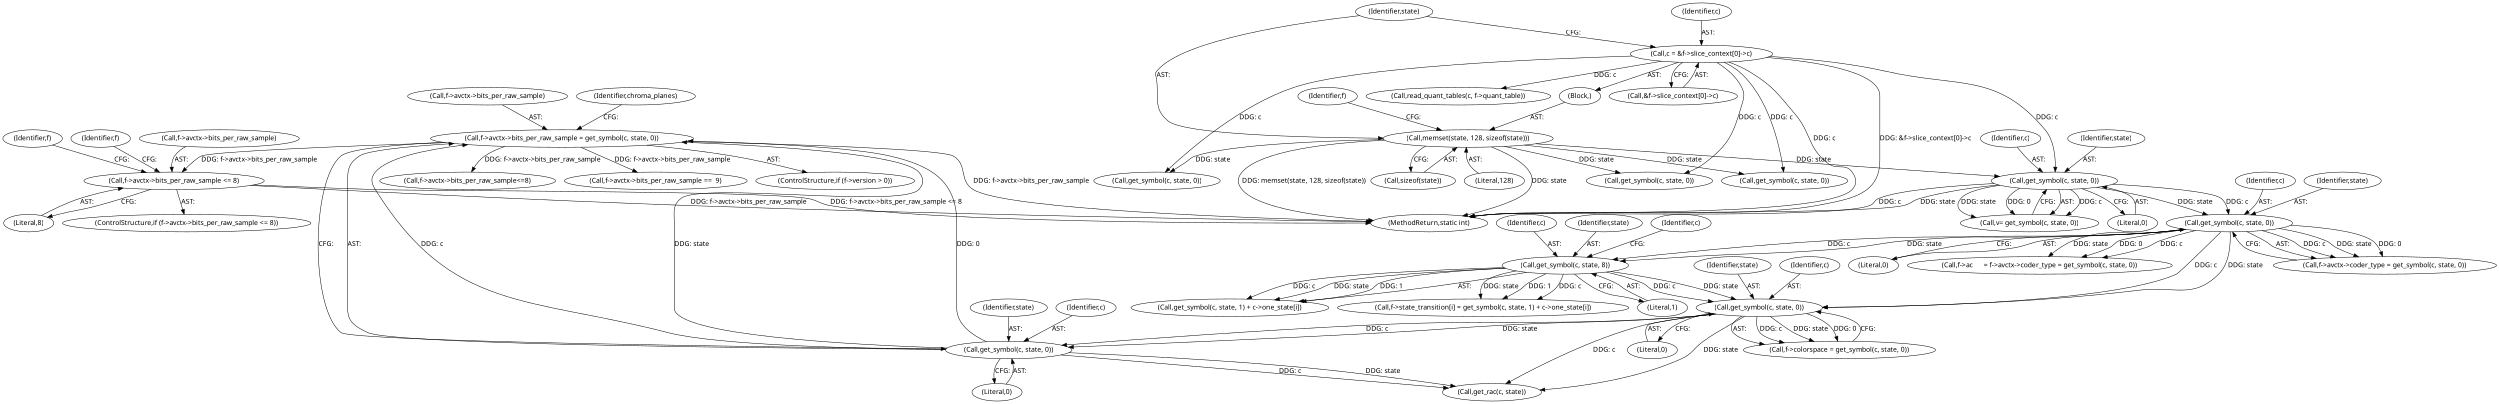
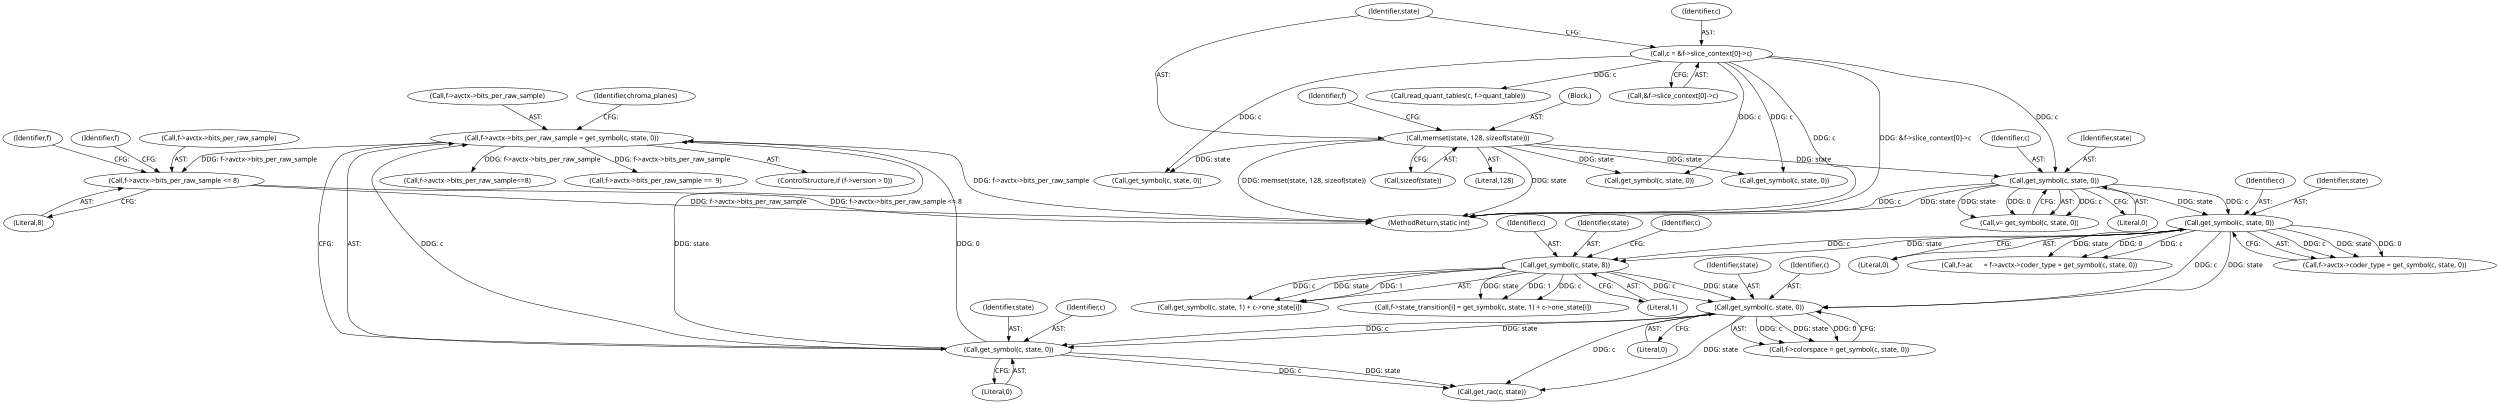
(1639, 76) -> none
(1469, 165) -> (1485, 157)
(187, 223) -> none
